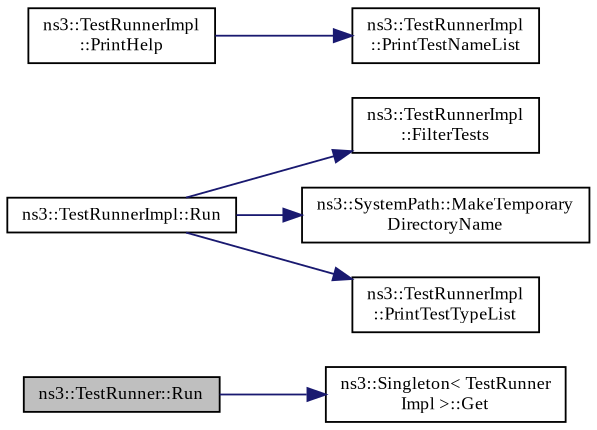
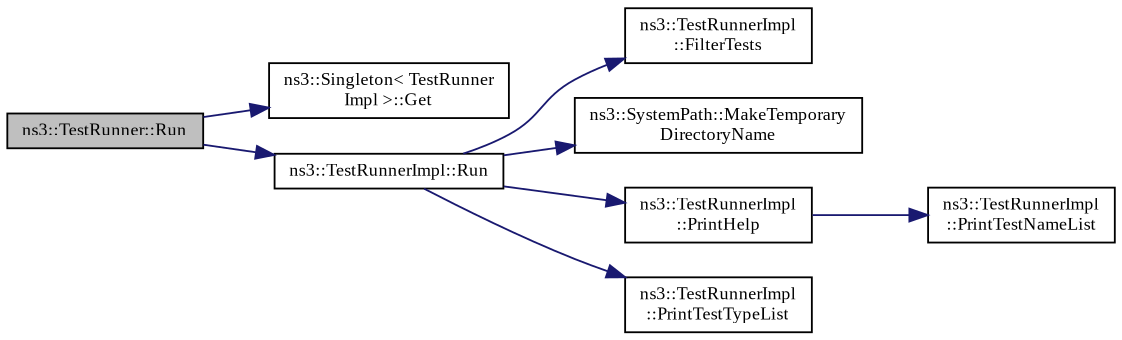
none -> (230, 149)
none -> (555, 193)
